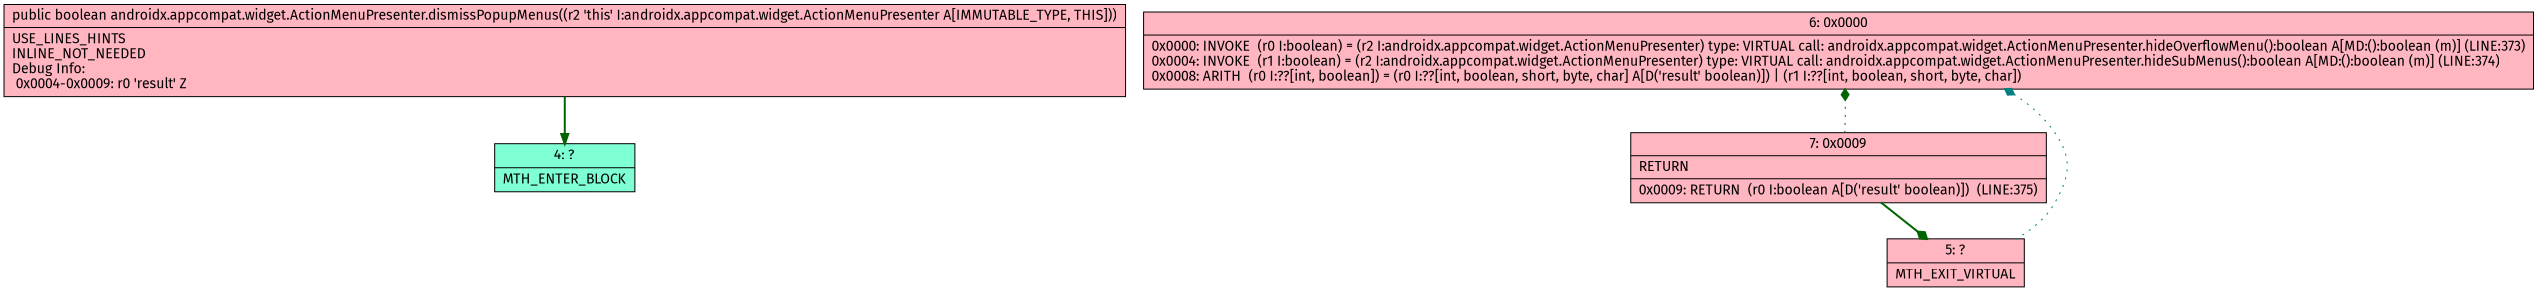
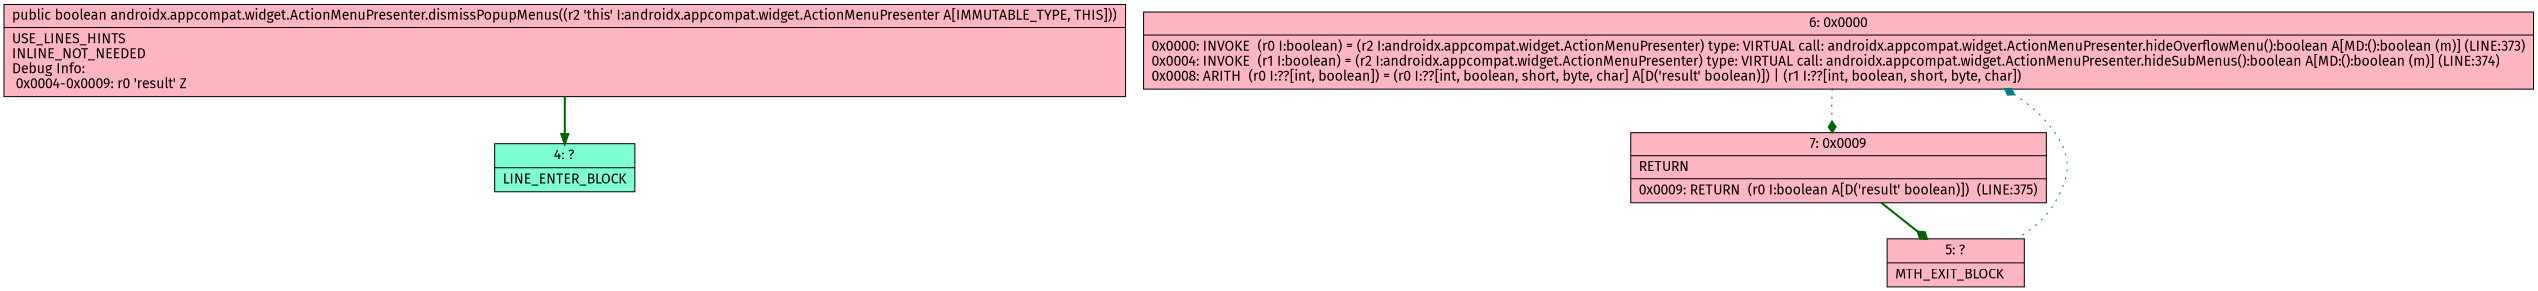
(1845, 117) -> (1832, 105)
(565, 179) -> (565, 179)
(1956, 274) -> (1950, 274)
